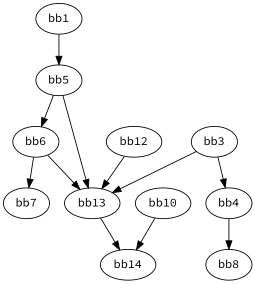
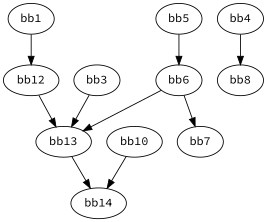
(59, 45) -> (31, 45)
(74, 138) -> none
(221, 168) -> none
